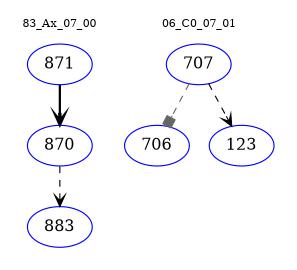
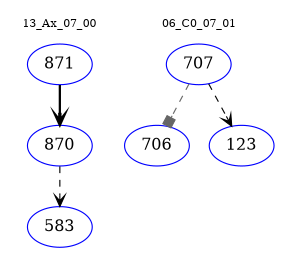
(60, 24) -> (60, 24)
(60, 227) -> (60, 227)
